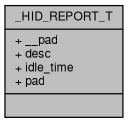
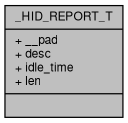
(30, 81) -> (29, 81)
